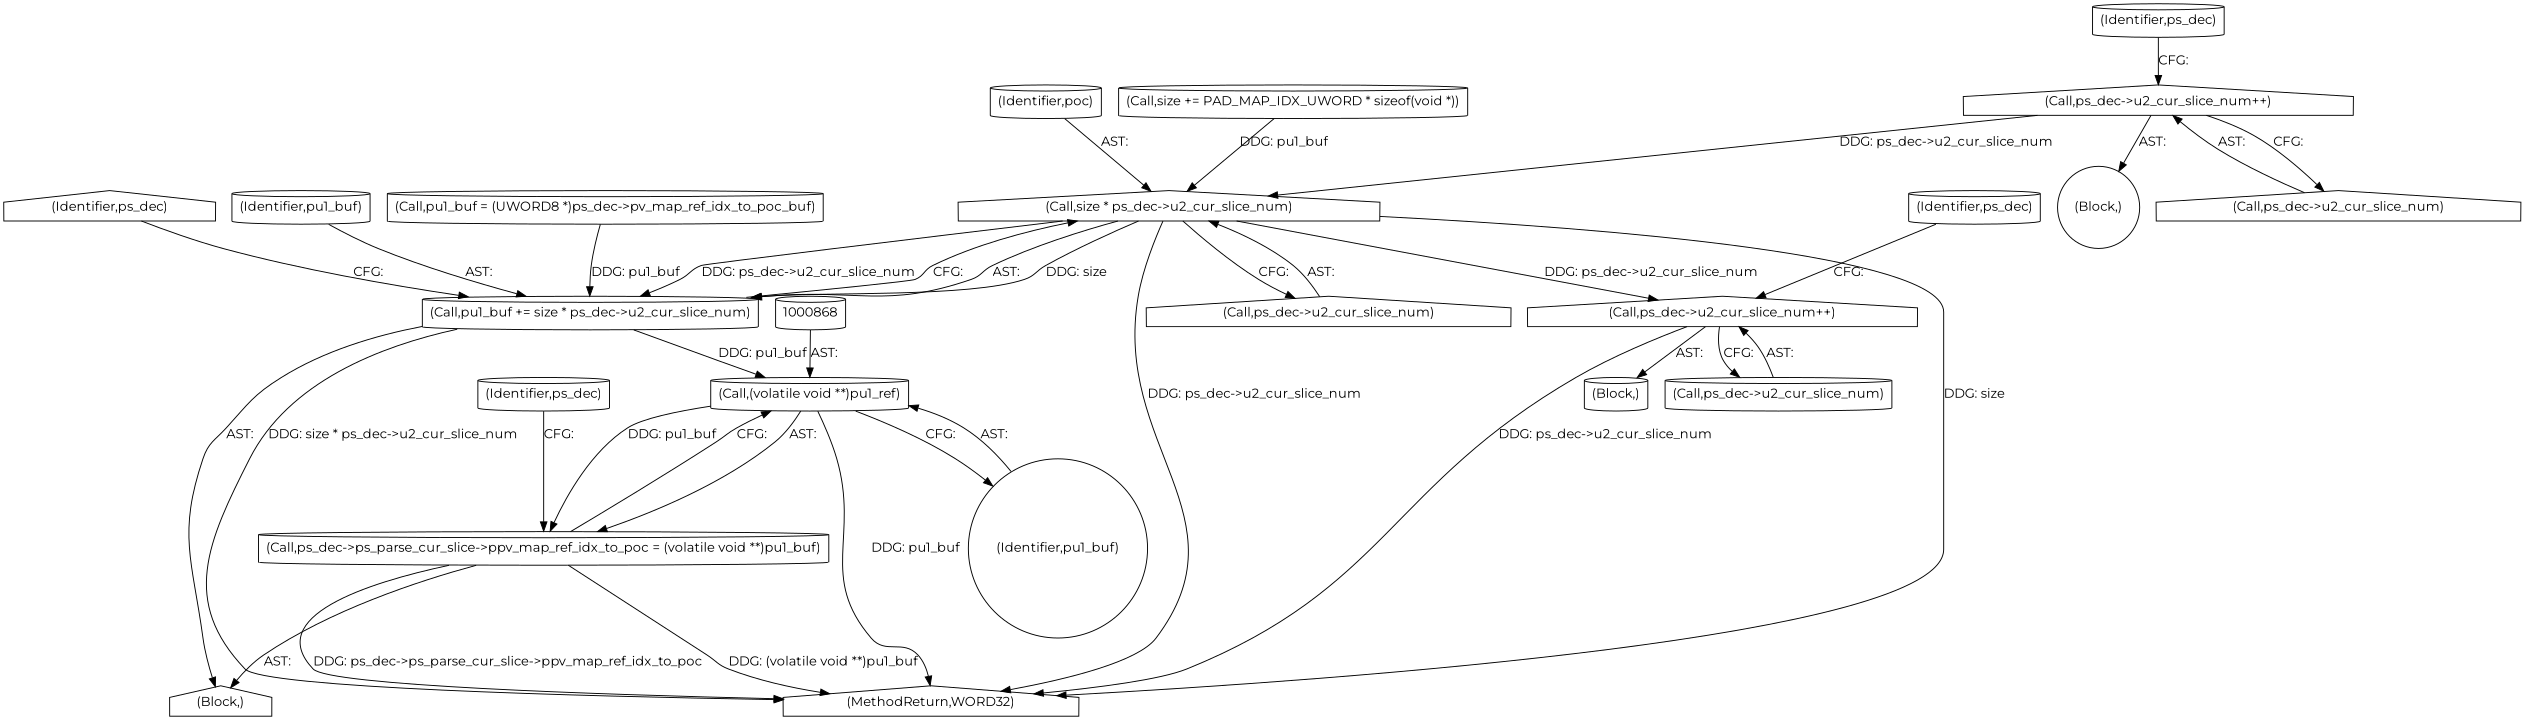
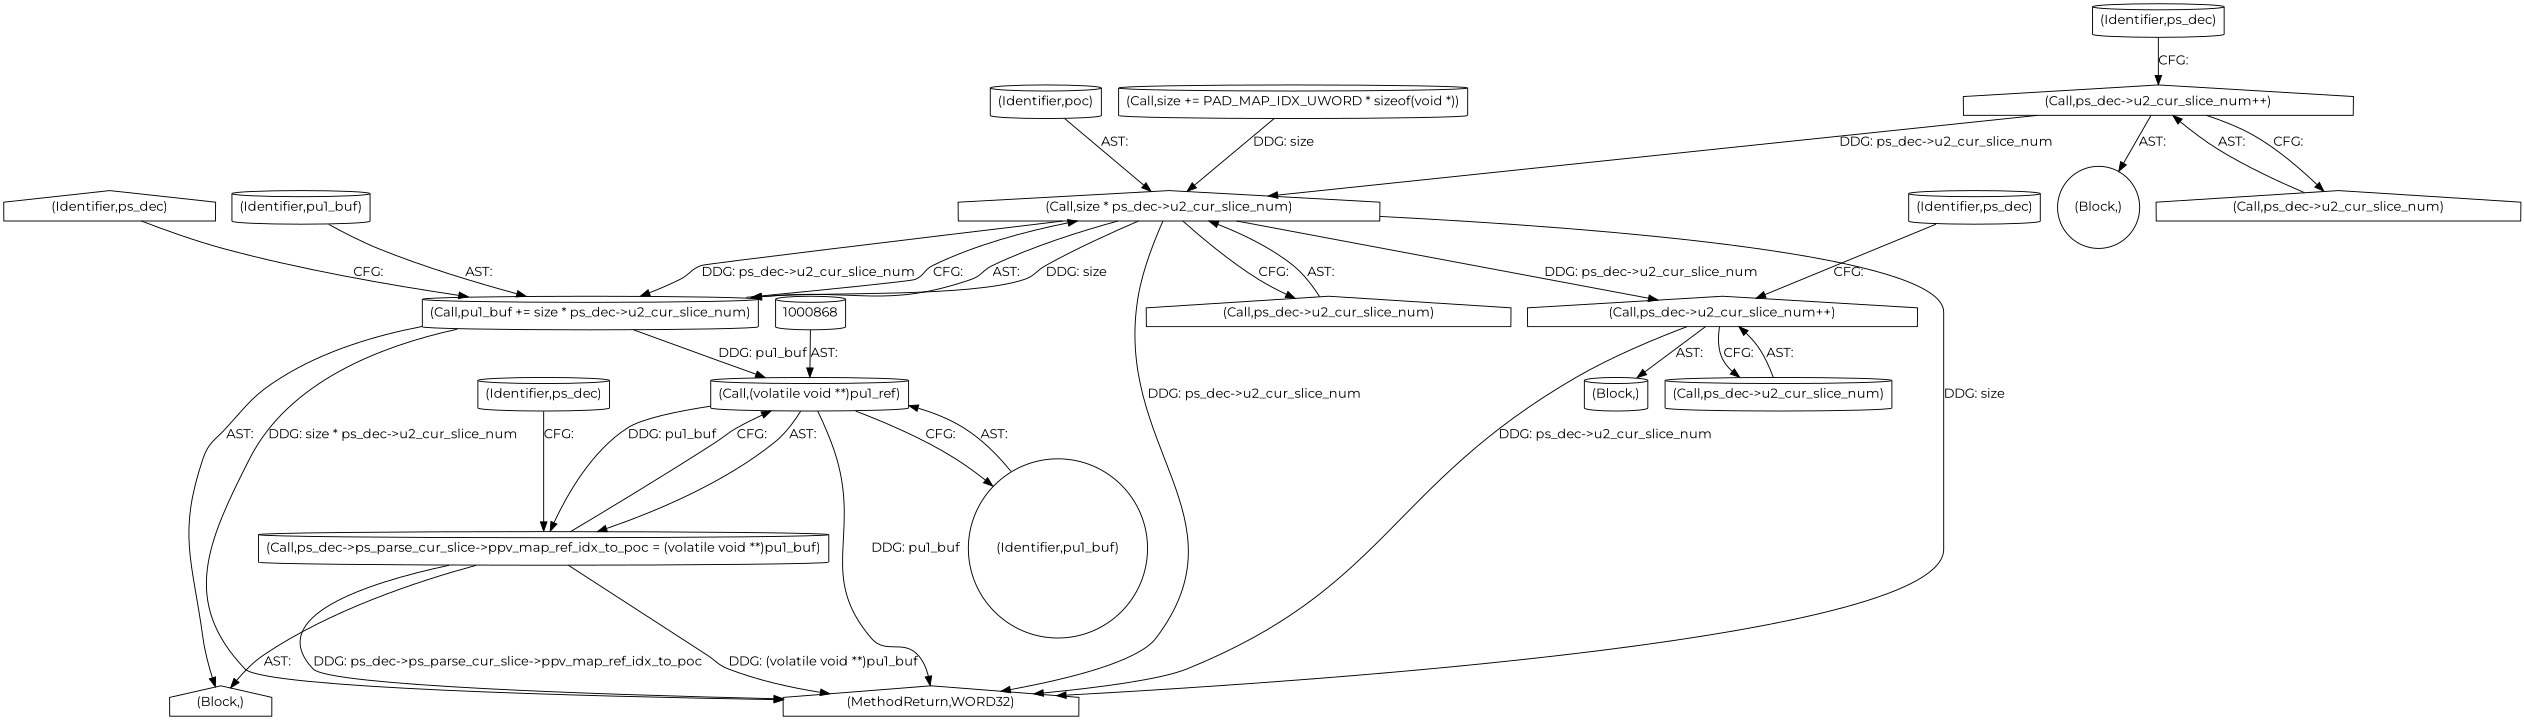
(1284, 142) -> (1284, 142)
(605, 207) -> none
